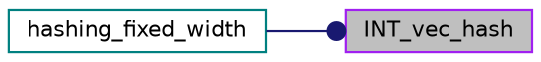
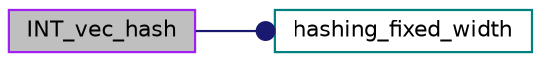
(297, 31) -> (226, 31)
